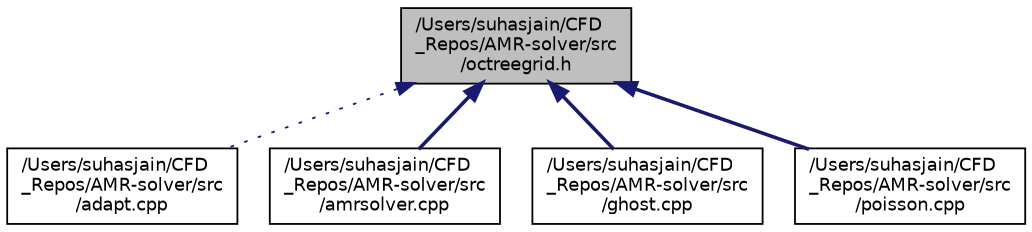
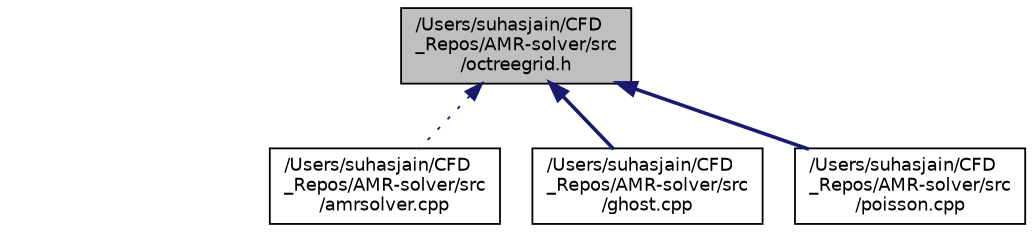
(444, 123) -> (444, 123)
(122, 186) -> none
